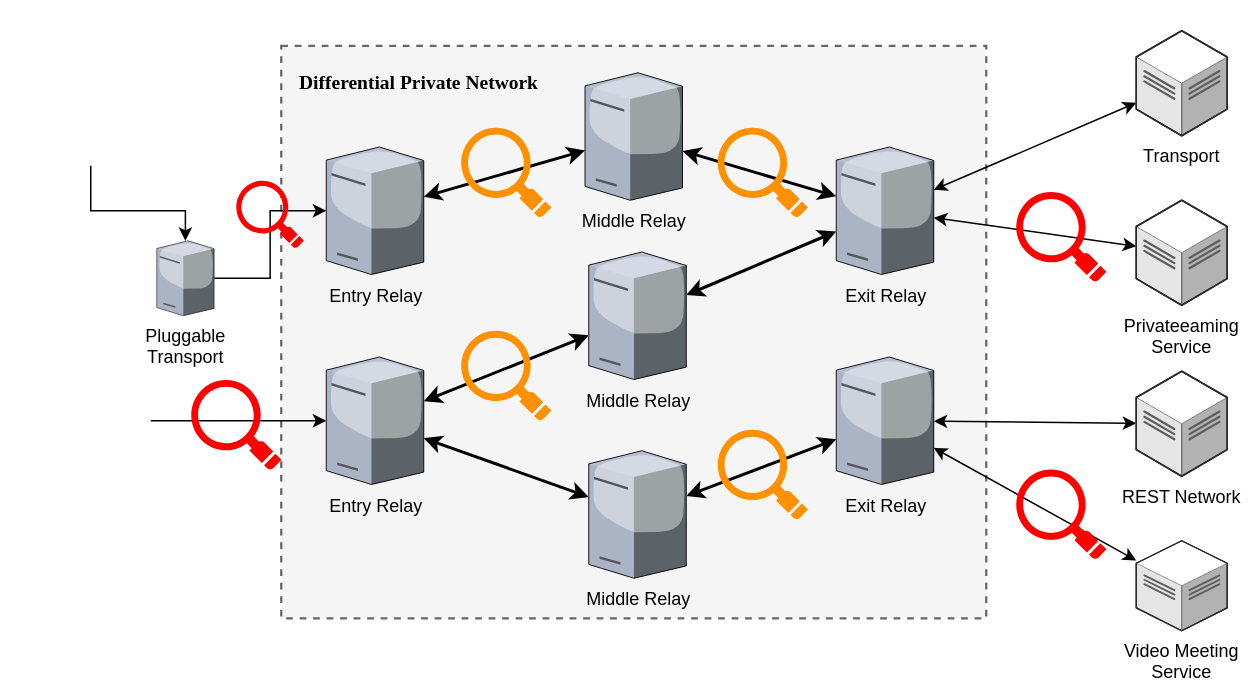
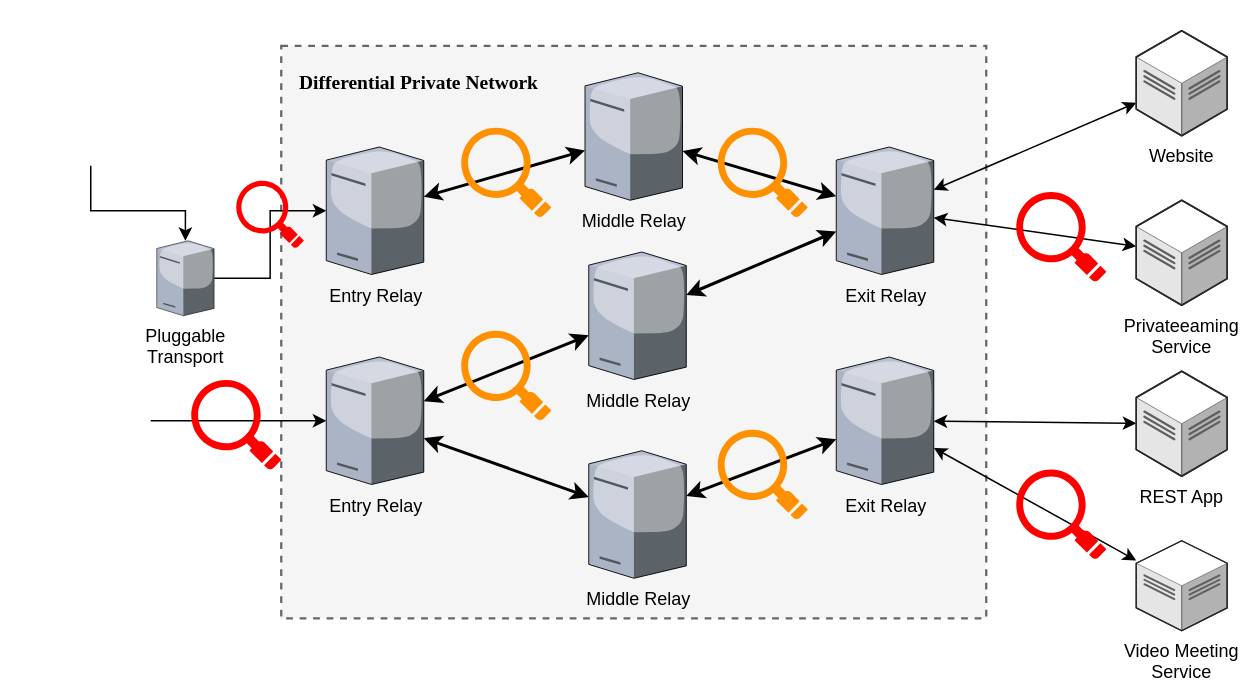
(1182, 157) -> (1182, 157)
(1182, 498) -> (1182, 498)
